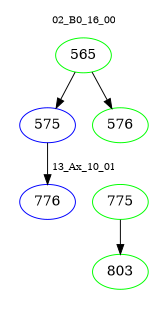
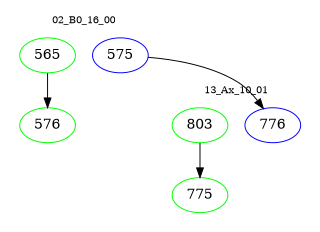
(68, 86) -> none
(120, 232) -> (200, 155)
